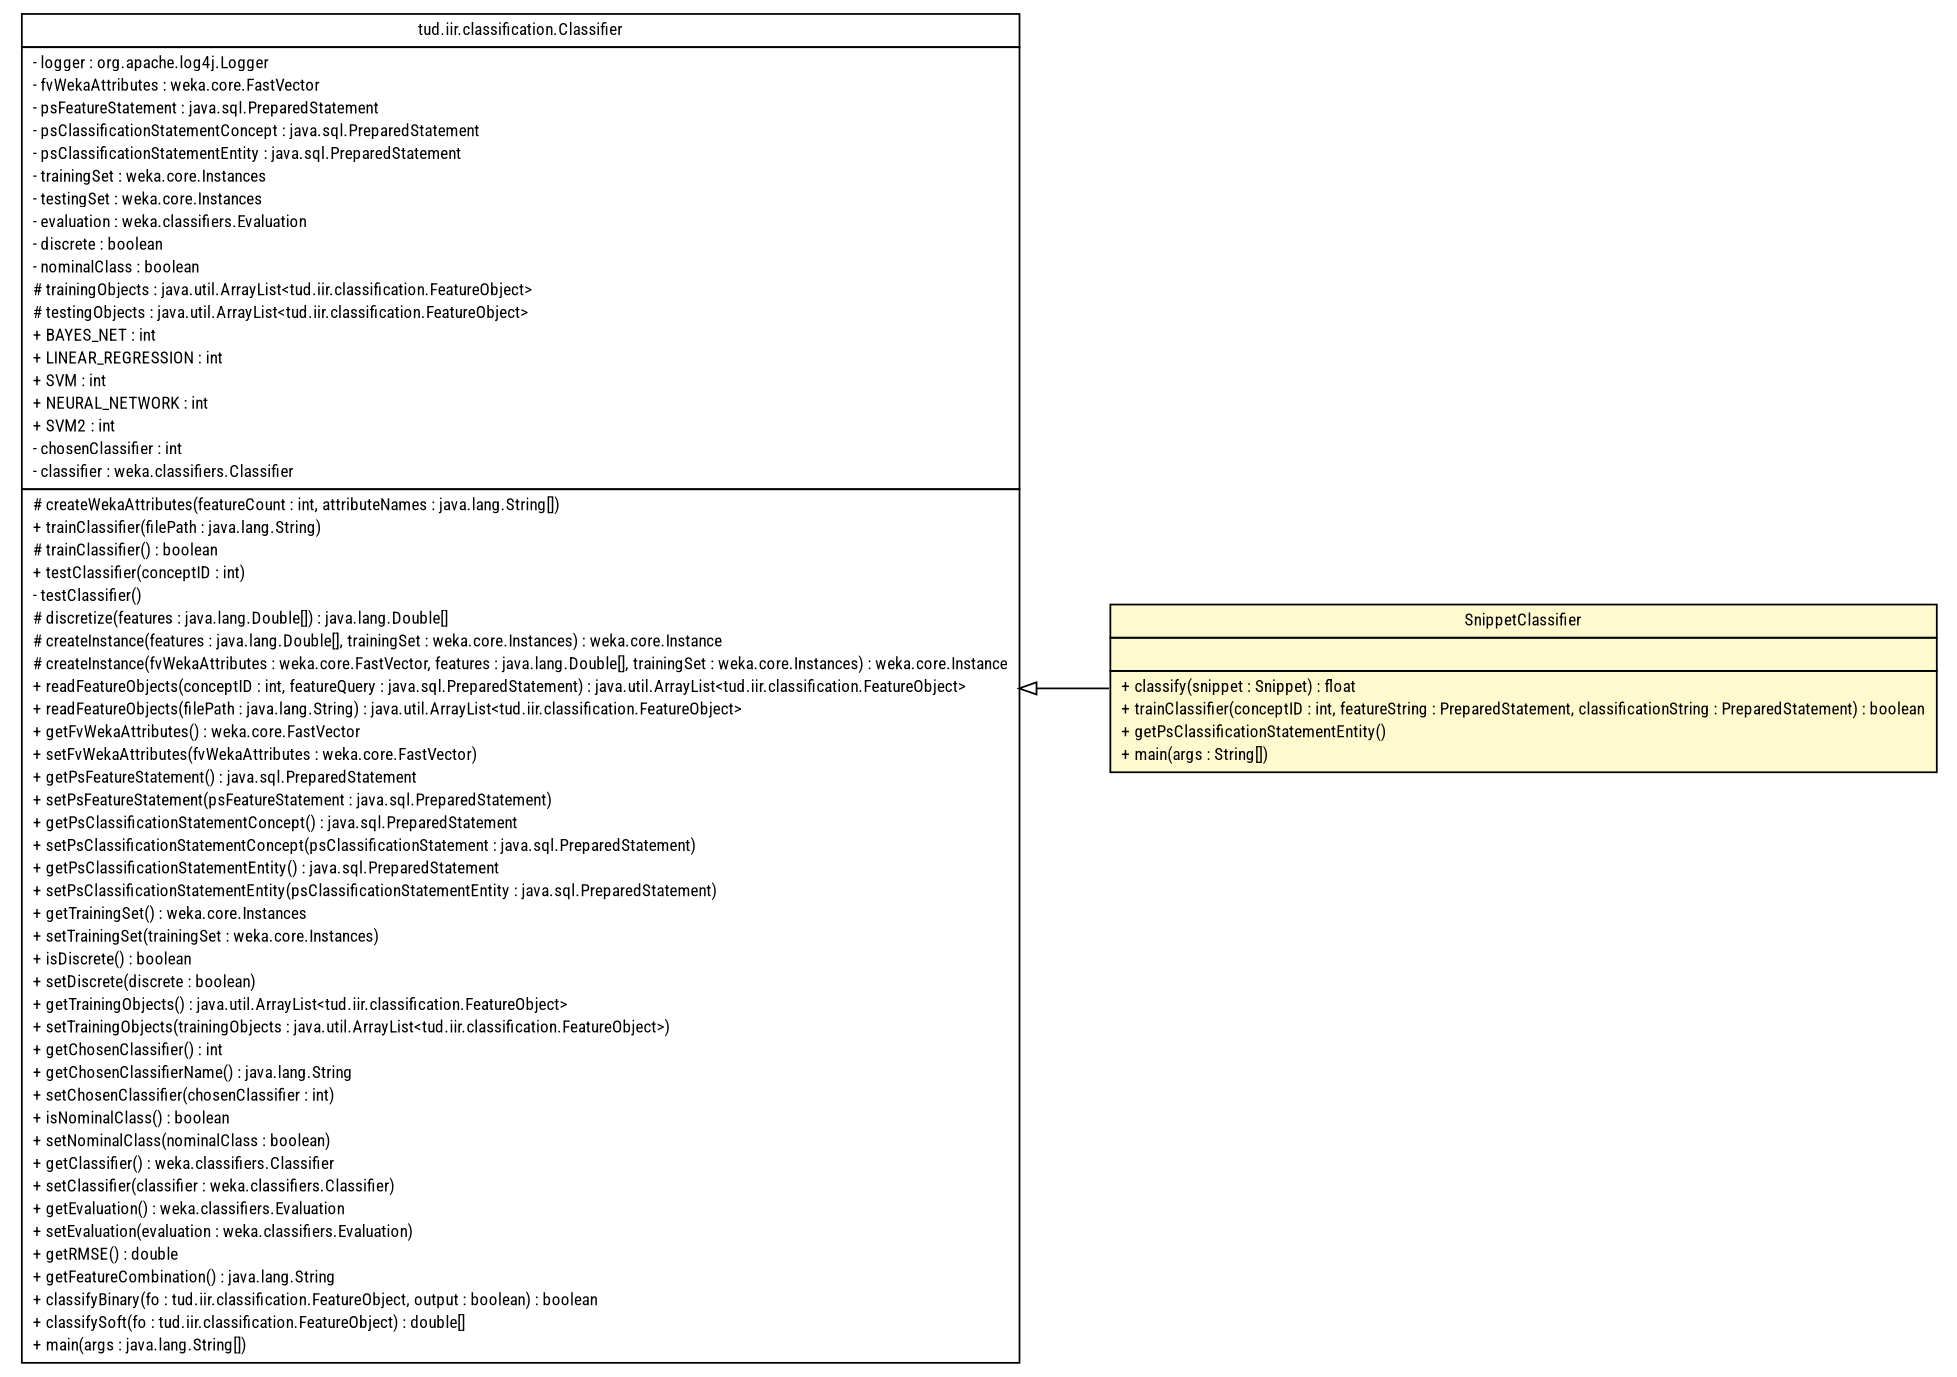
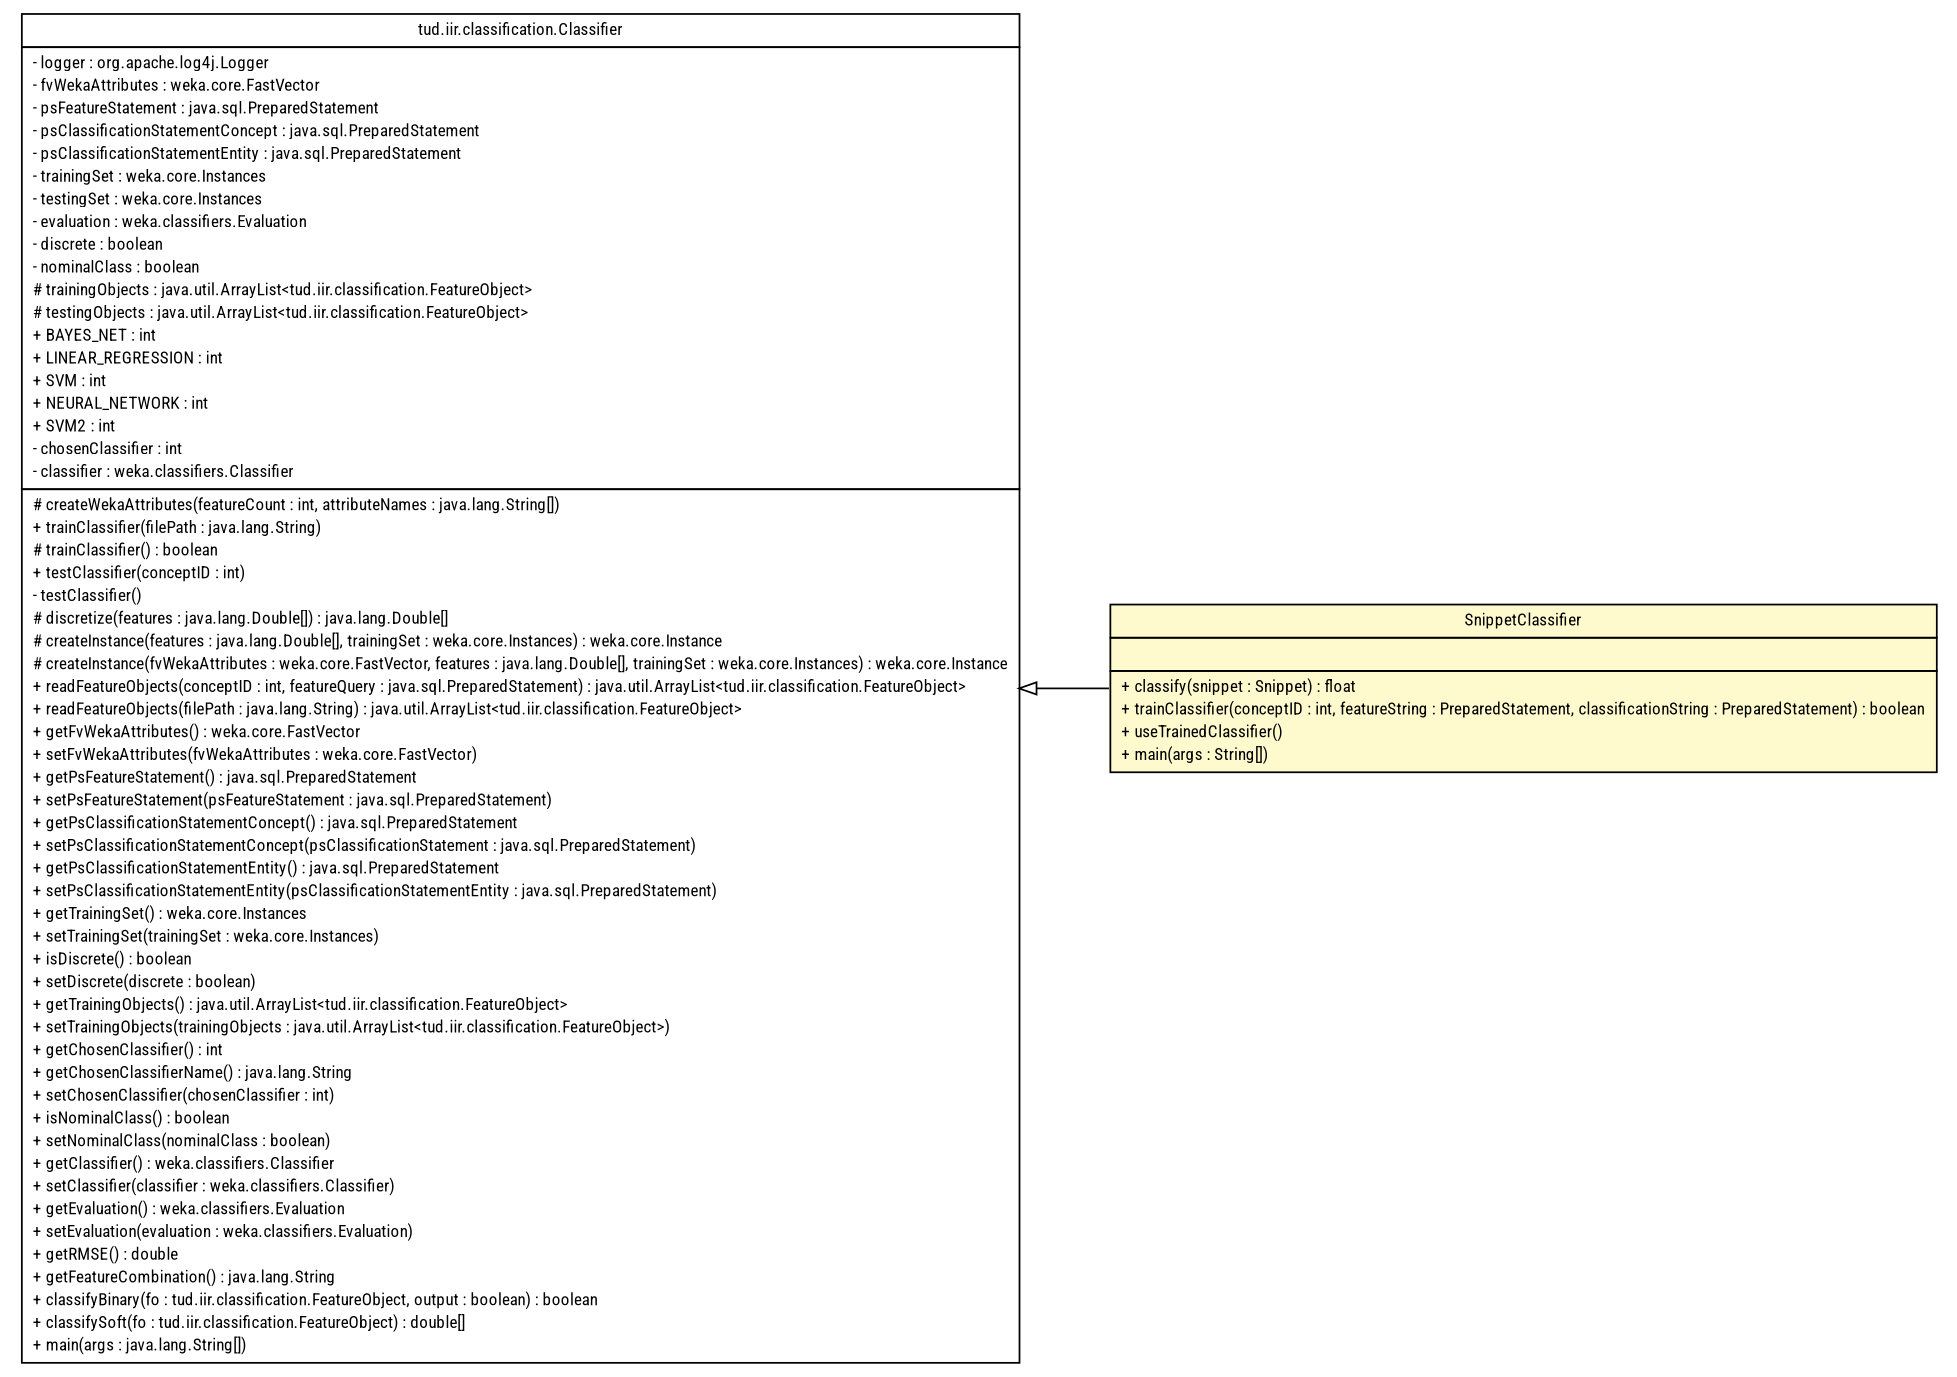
(1255, 732) -> (1202, 732)
